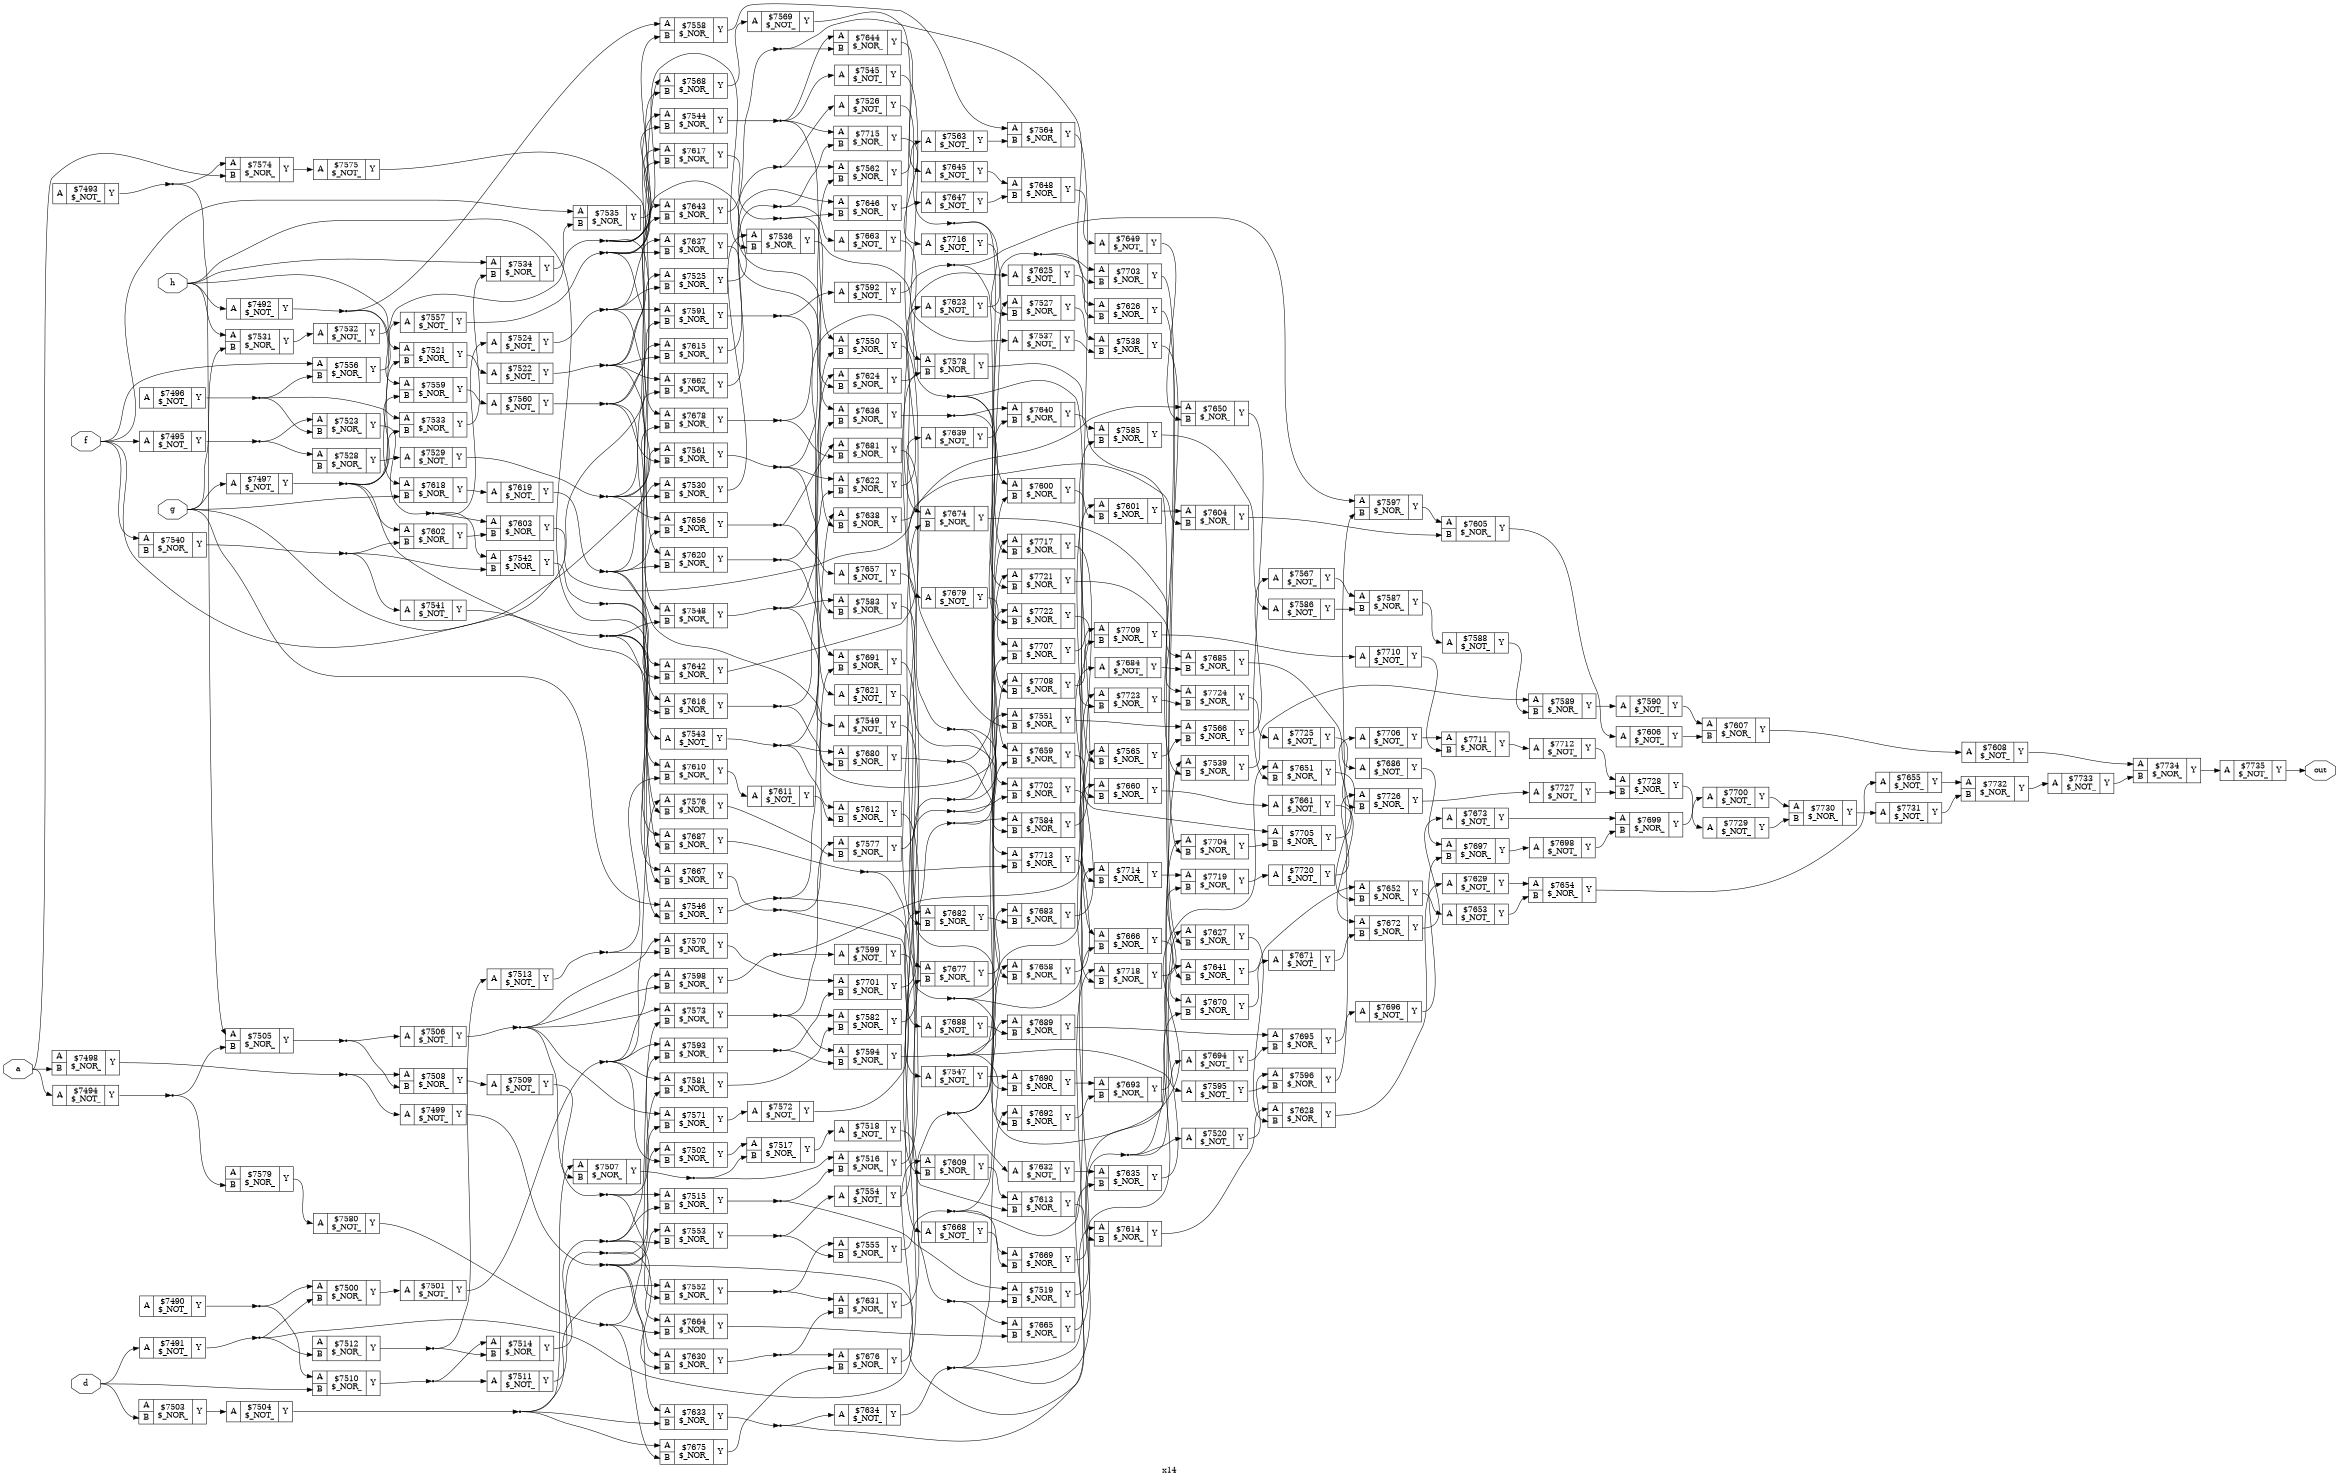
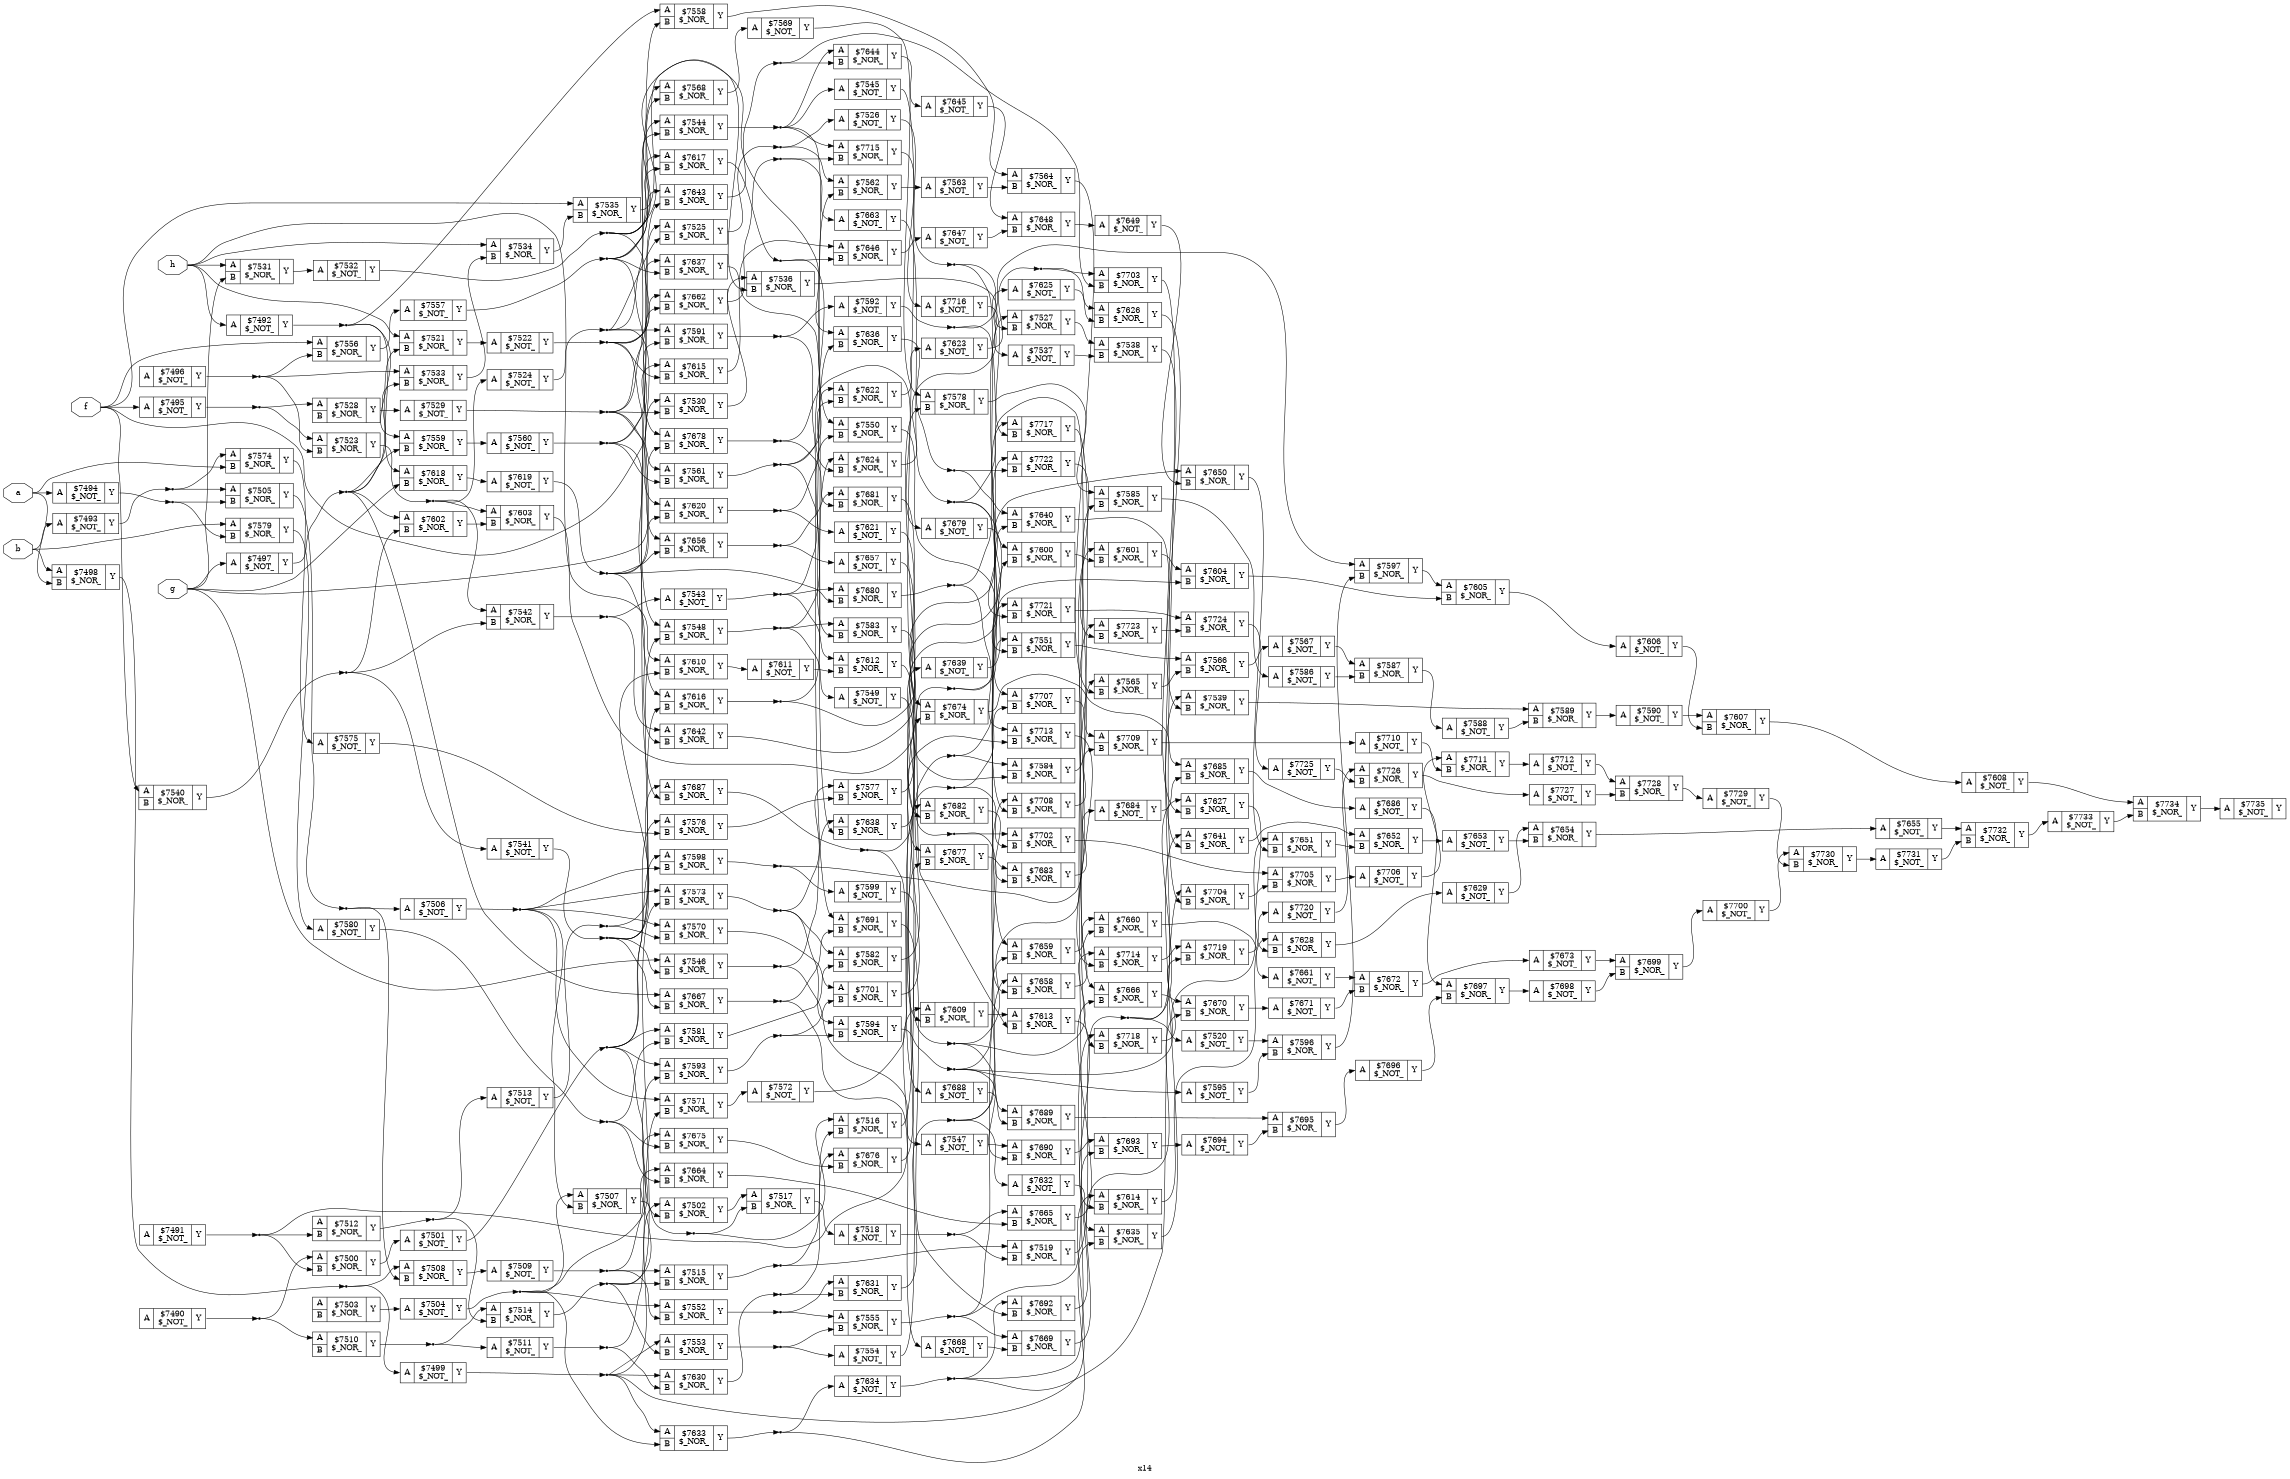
none -> (18, 549)
(2320, 771) -> none
(86, 1384) -> none
